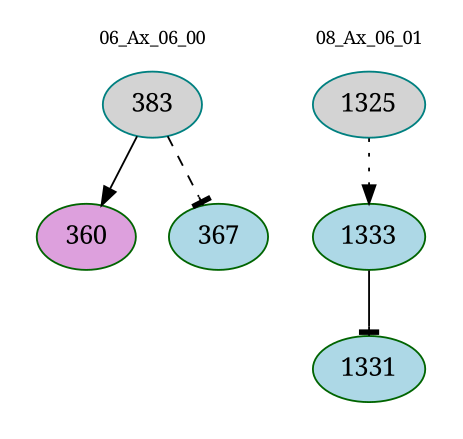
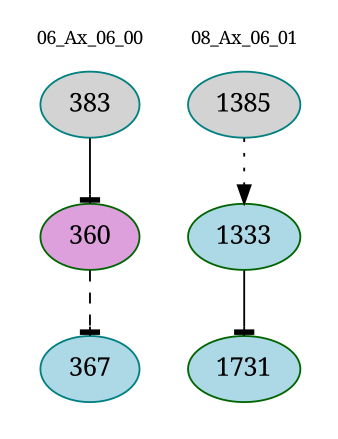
(369, 105) -> (244, 105)
(124, 163) -> (90, 166)
(183, 167) -> (90, 299)
(218, 237) -> (90, 369)
(369, 369) -> (244, 369)
